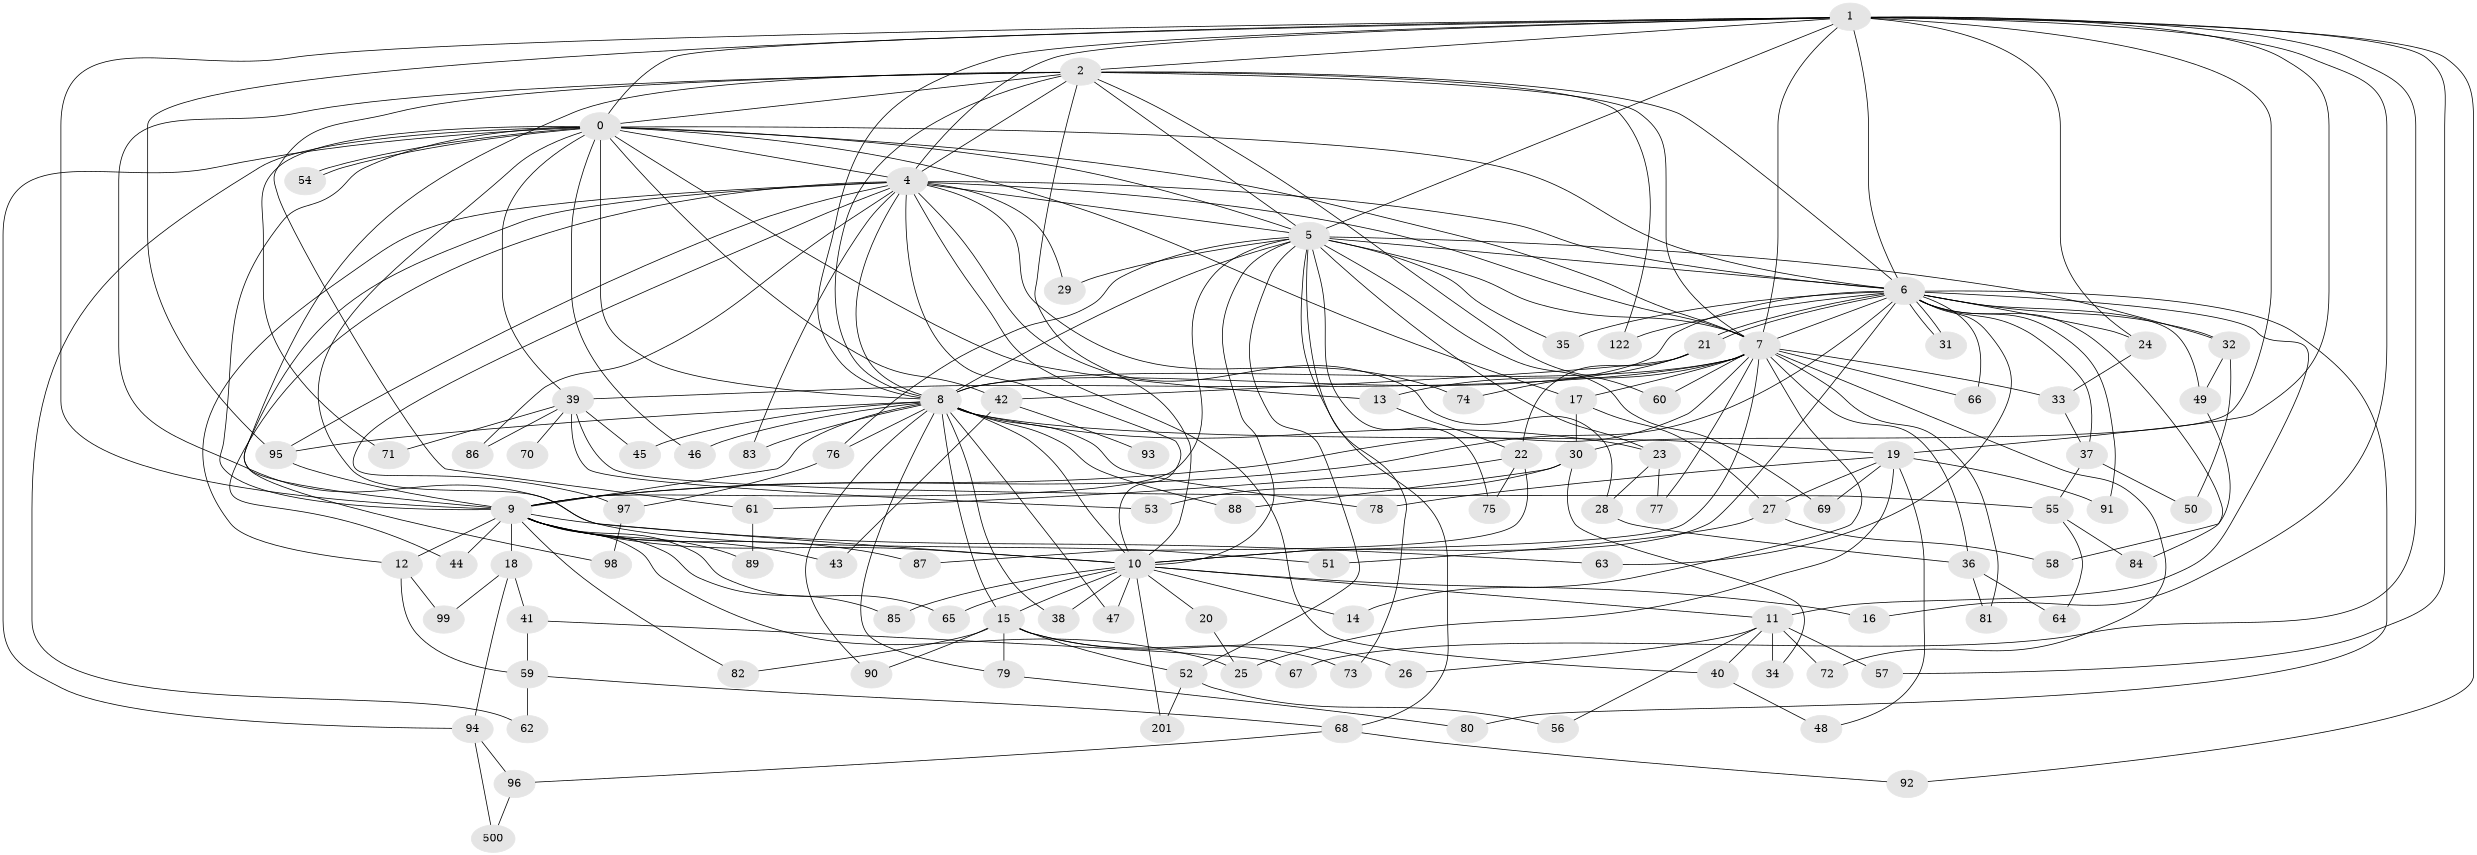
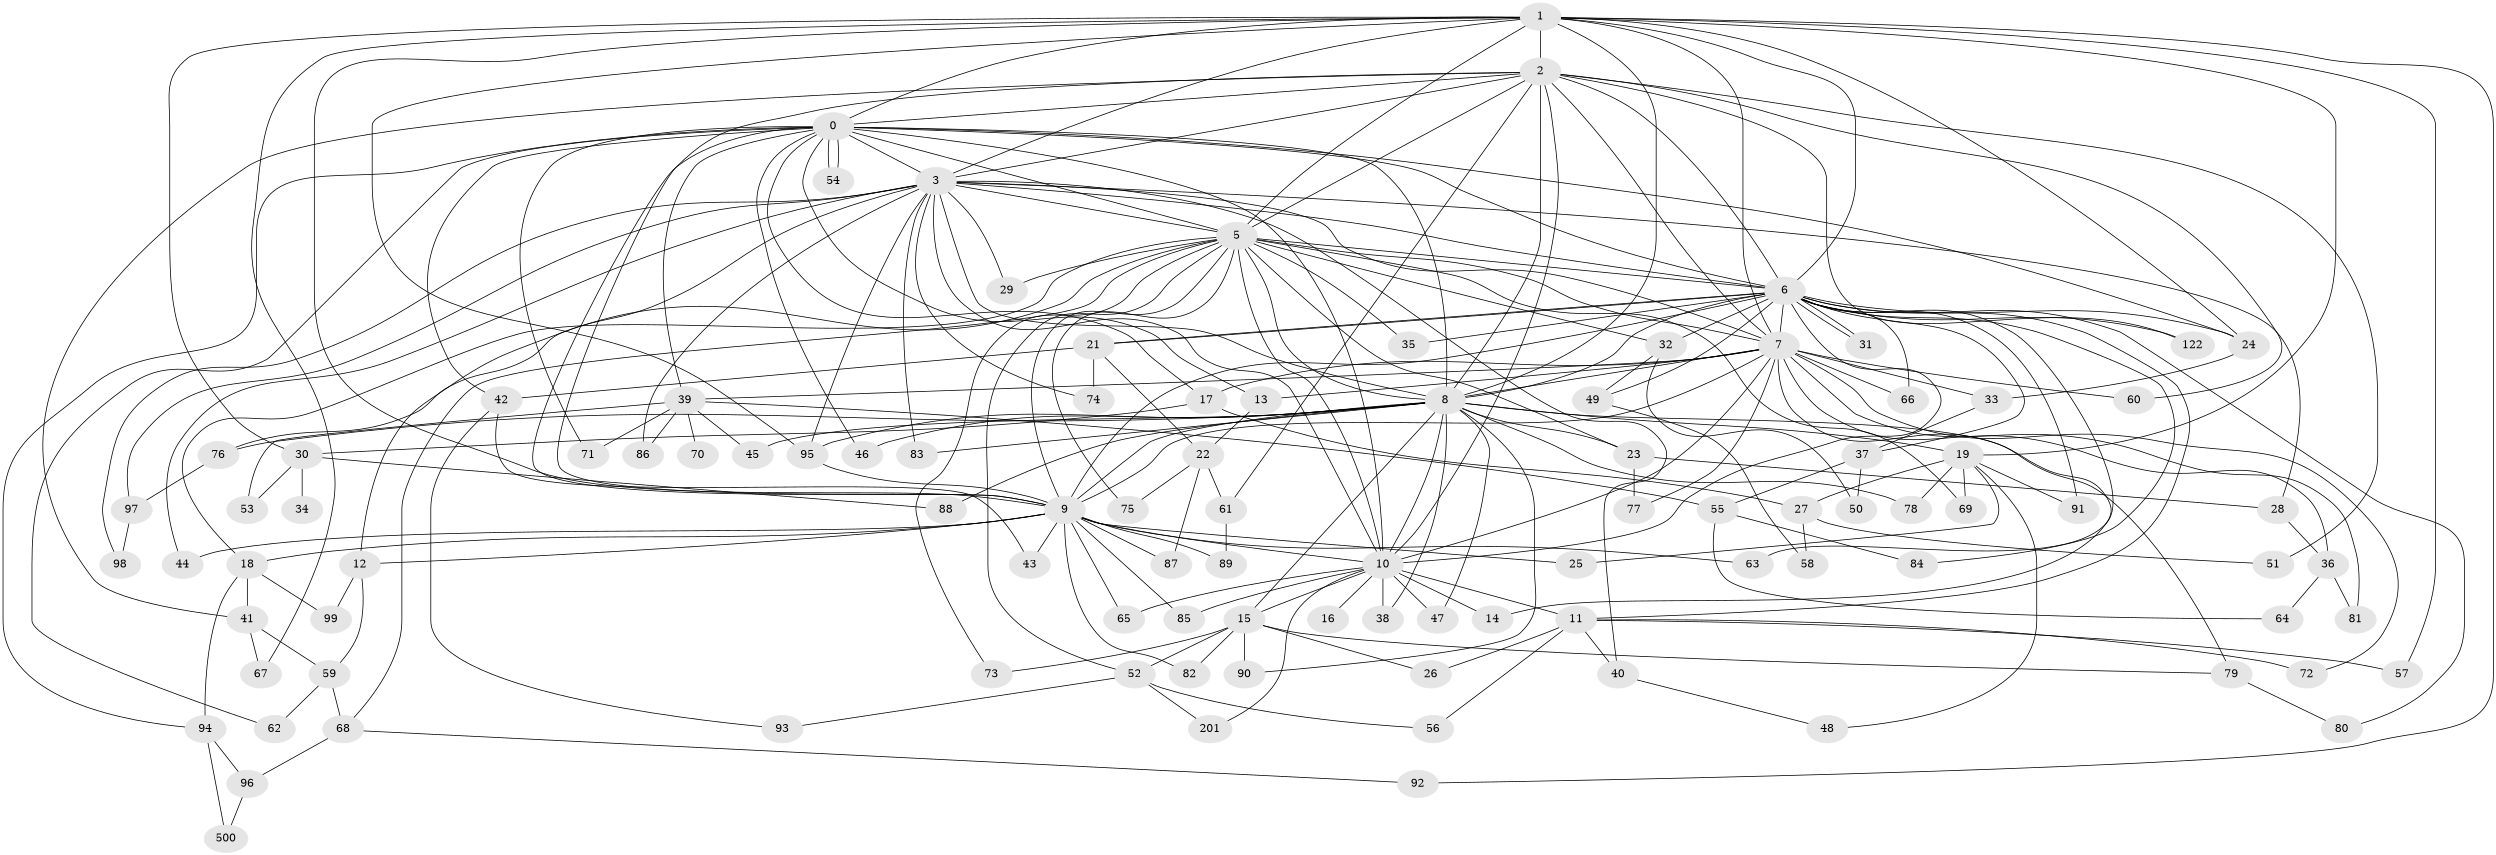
none -> (559, 114)
(1193, 177) -> (1552, 181)
(907, 181) -> (936, 181)
(2387, 277) -> none
none -> (637, 325)
(1206, 620) -> none
(1773, 650) -> none
none -> (959, 702)
